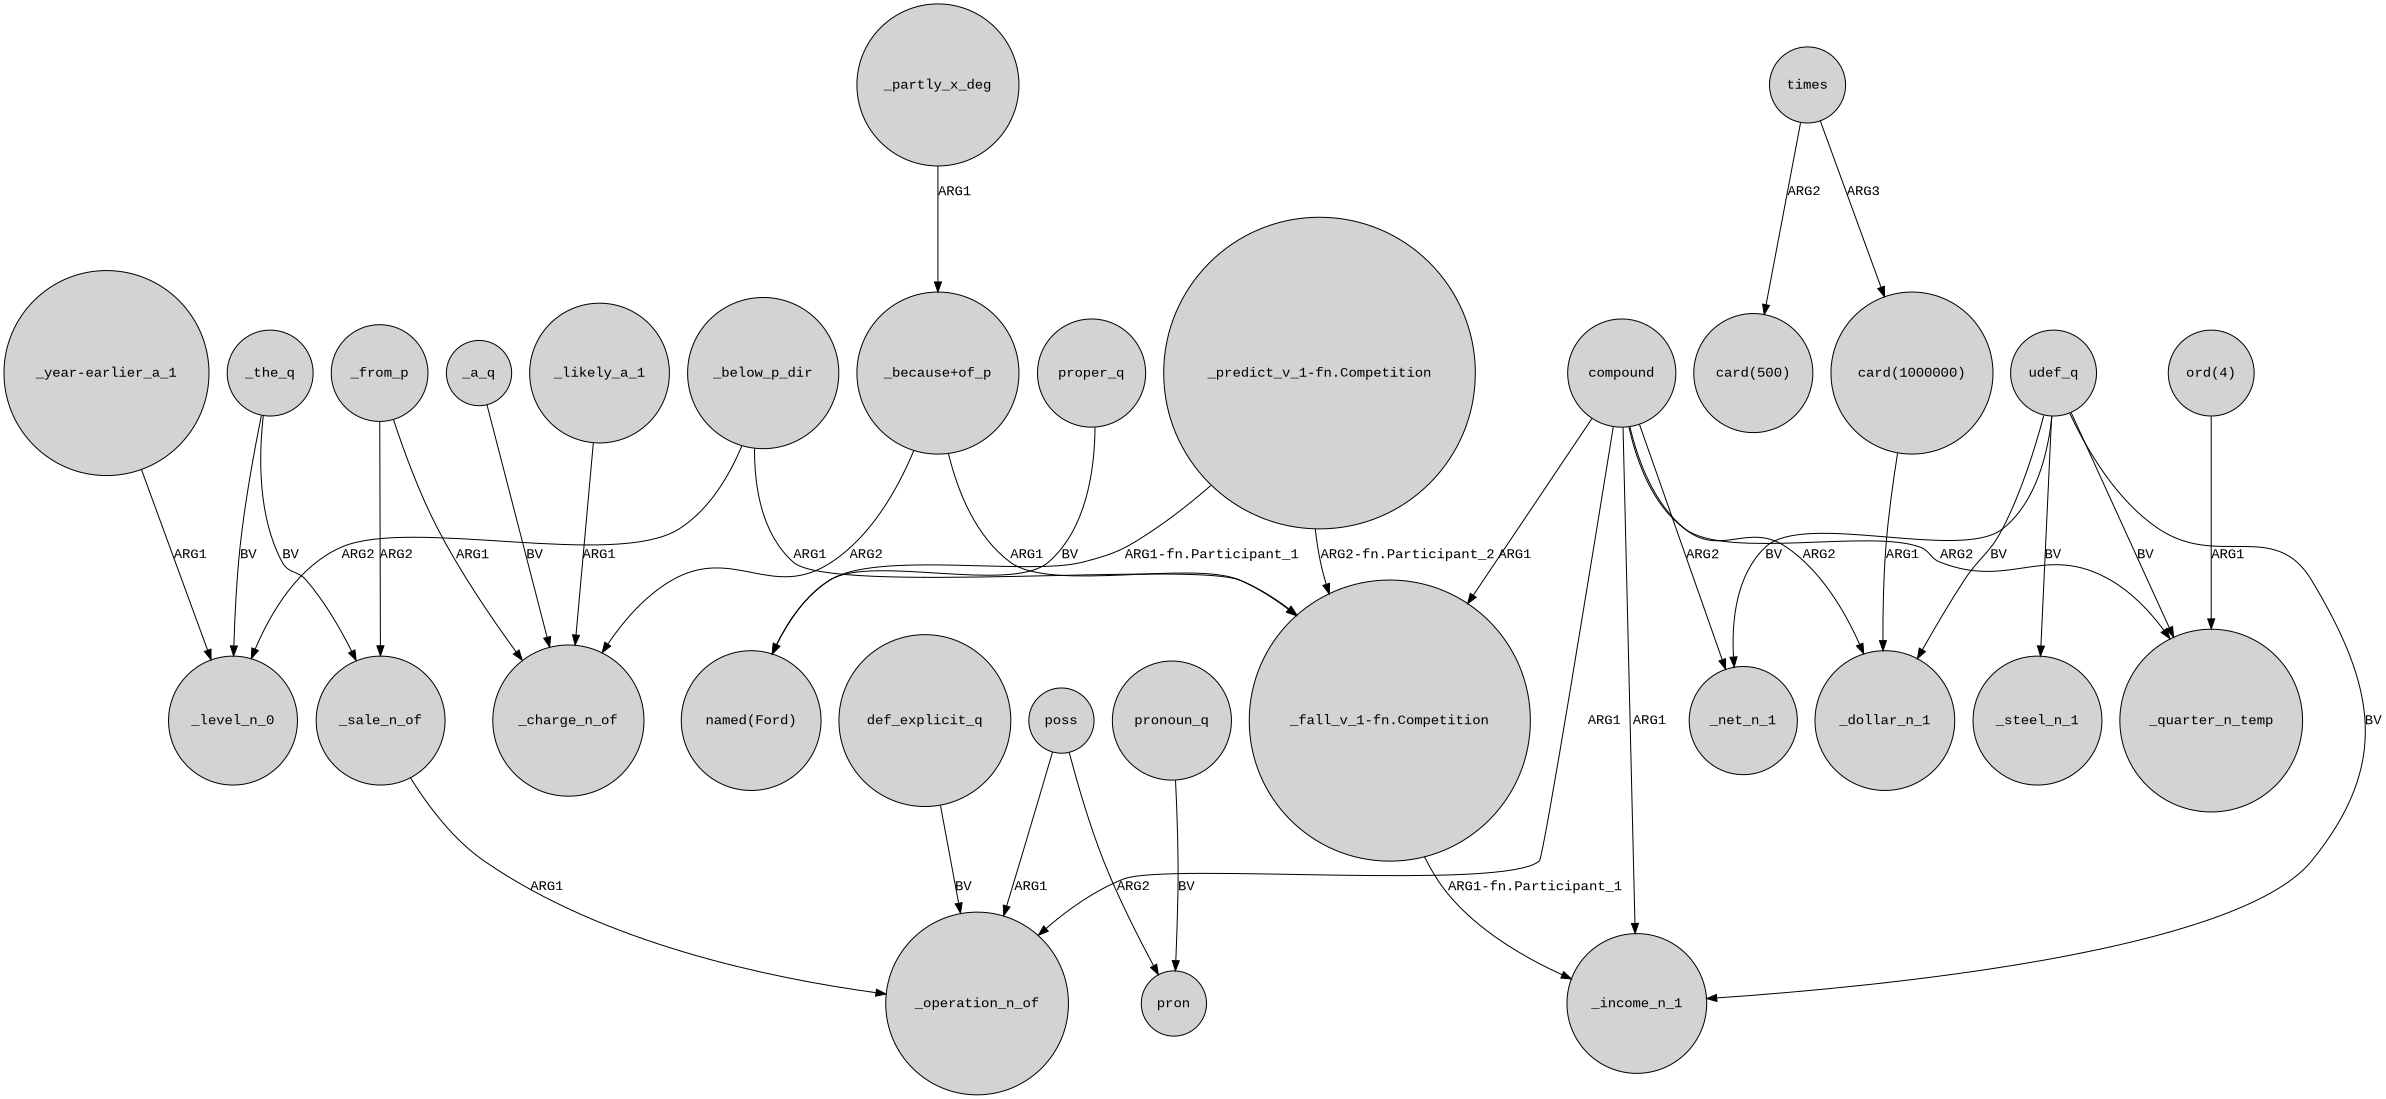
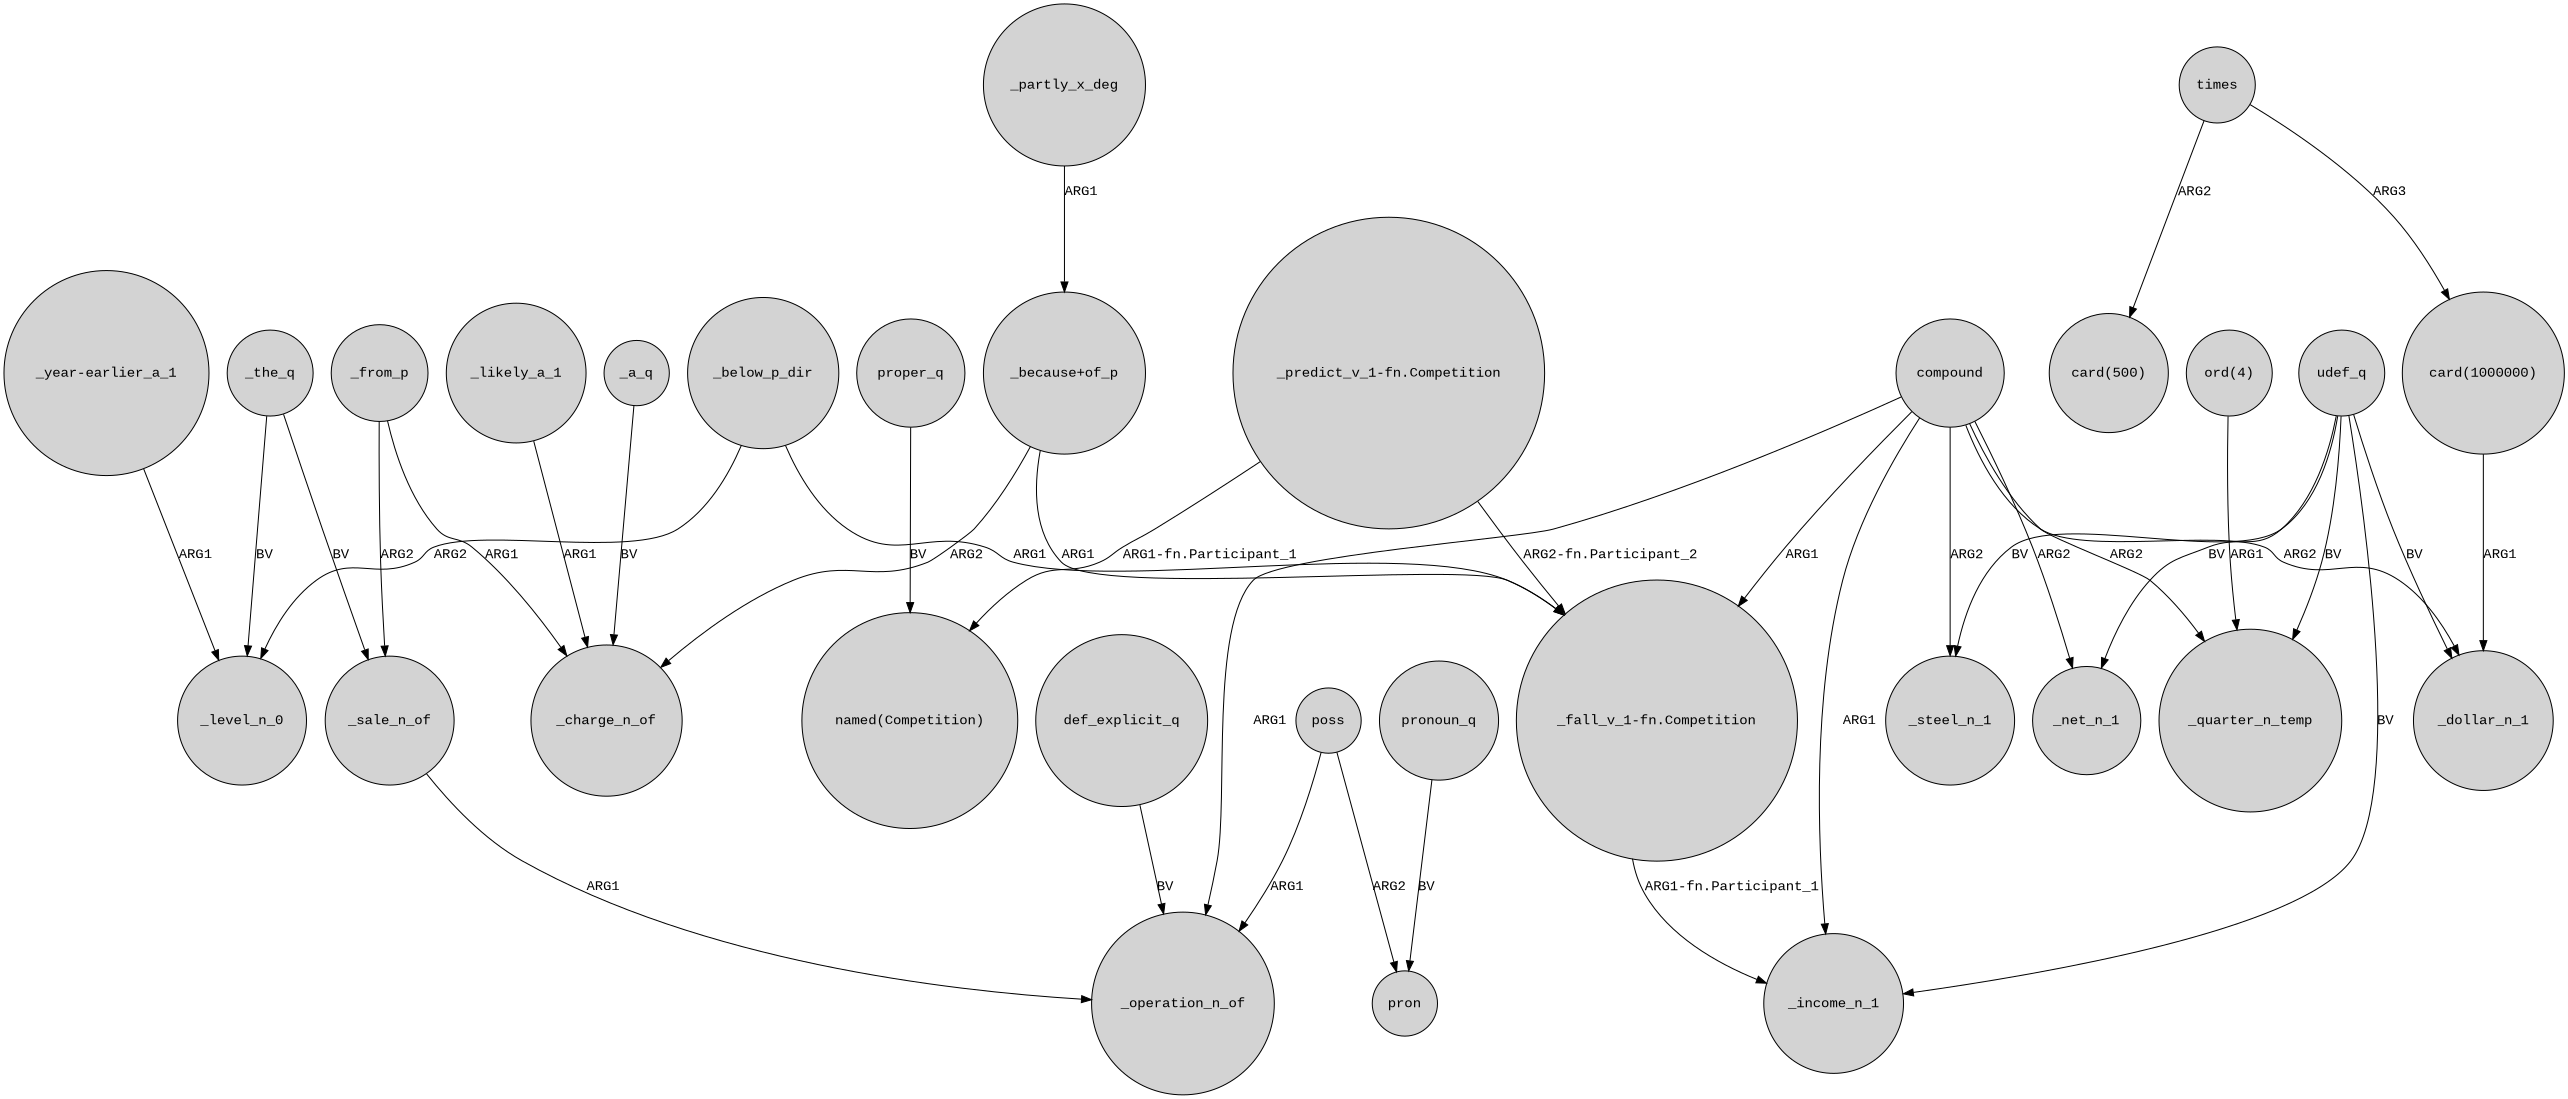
none -> (1950, 536)
(751, 721) -> (910, 721)
